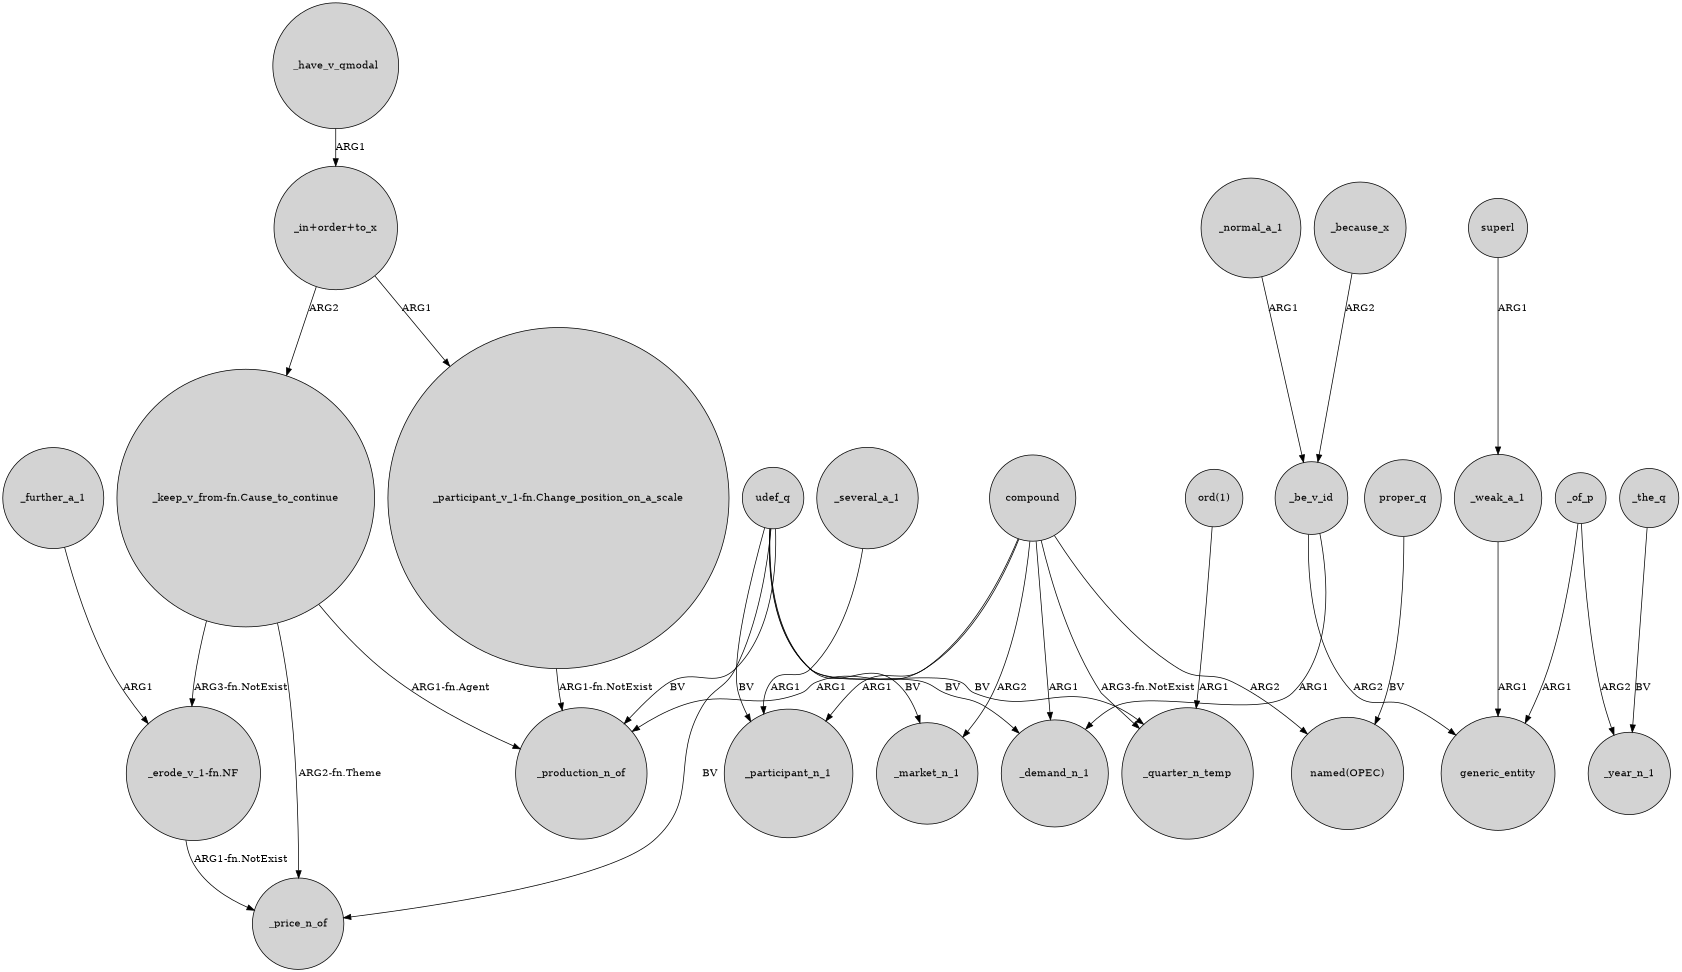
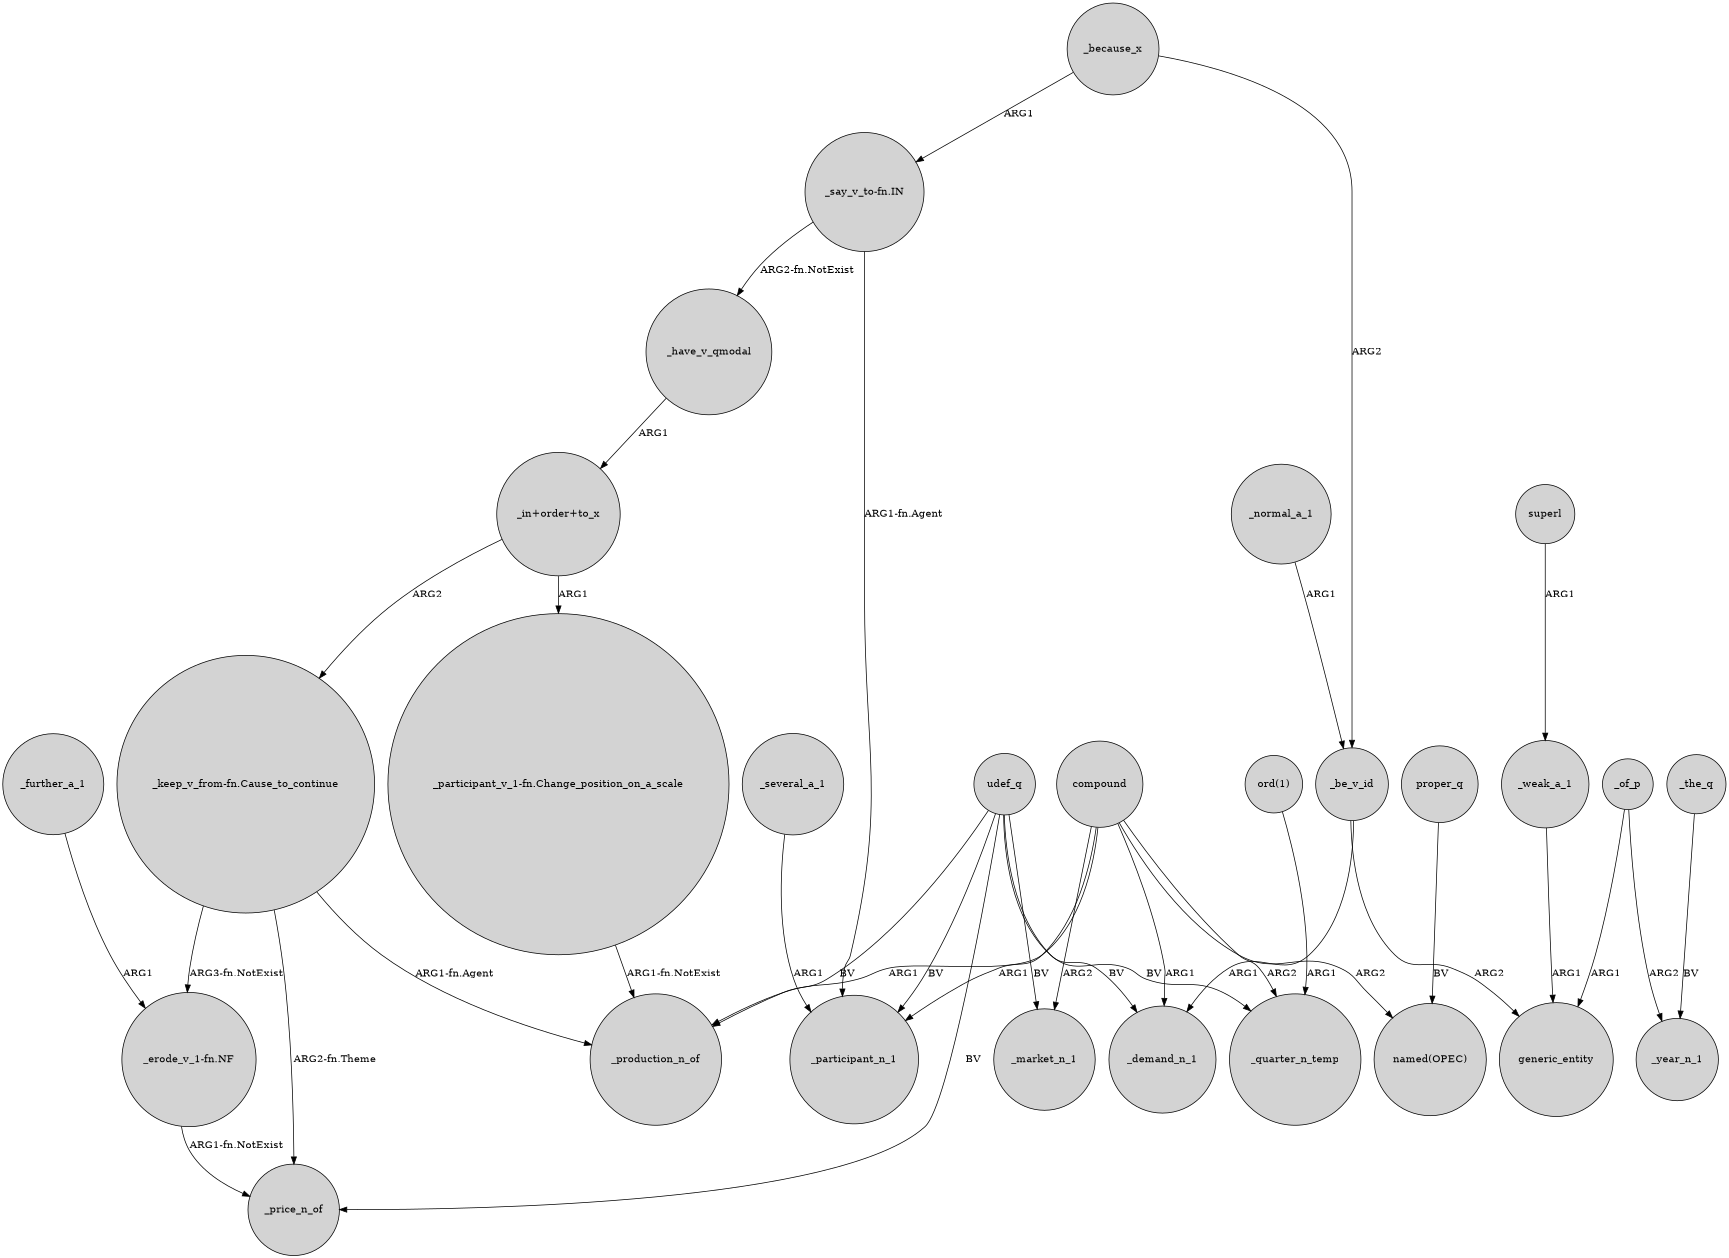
none -> (864, 192)
(1148, 688) -> (1282, 974)
